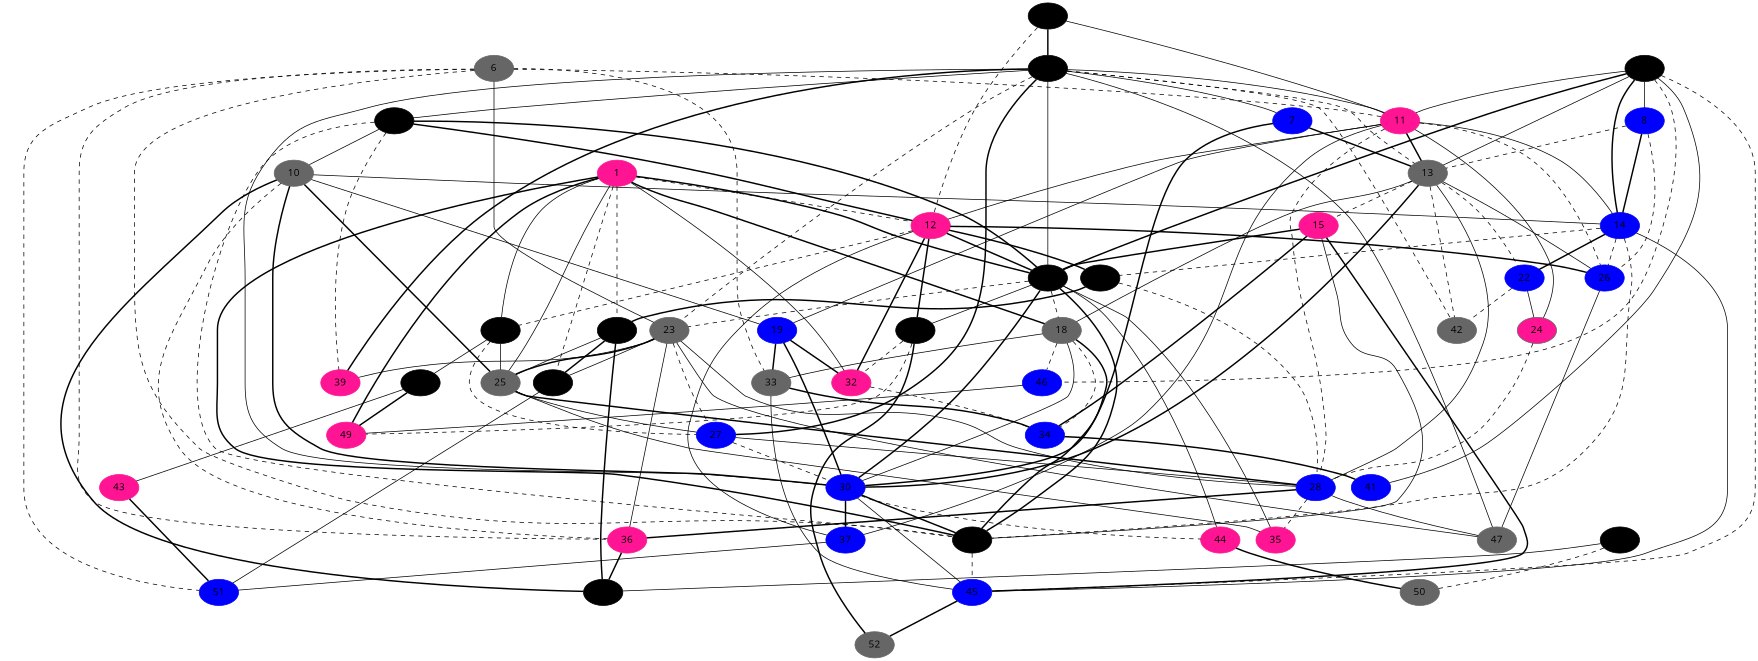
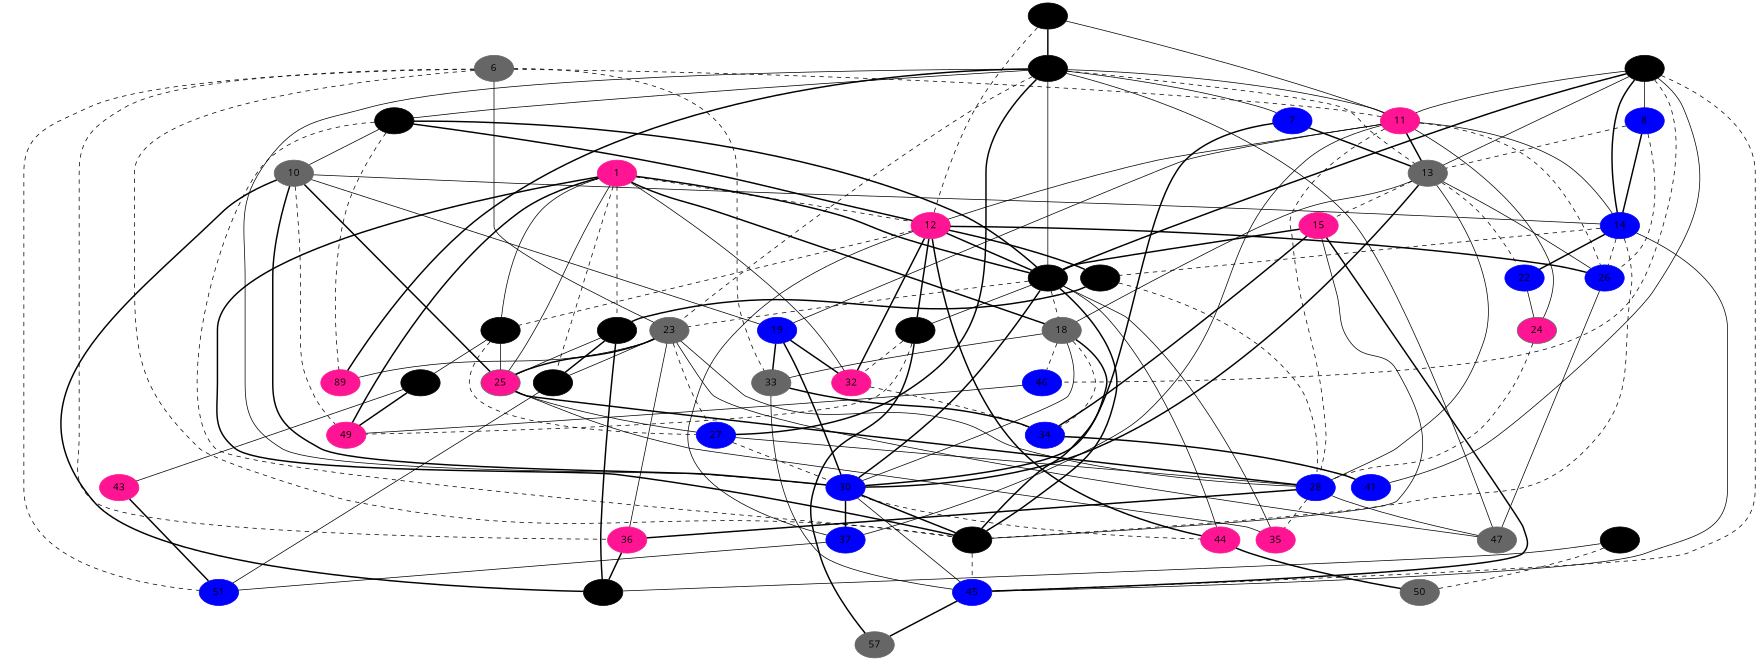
(1457, 330) -> none
(340, 383) -> (340, 383)
(501, 383) -> (501, 383)
none -> (1011, 439)
(236, 485) -> (300, 310)
(875, 645) -> (875, 645)
